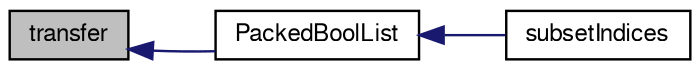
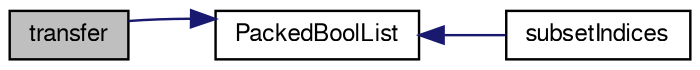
(184, 51) -> (160, 19)
